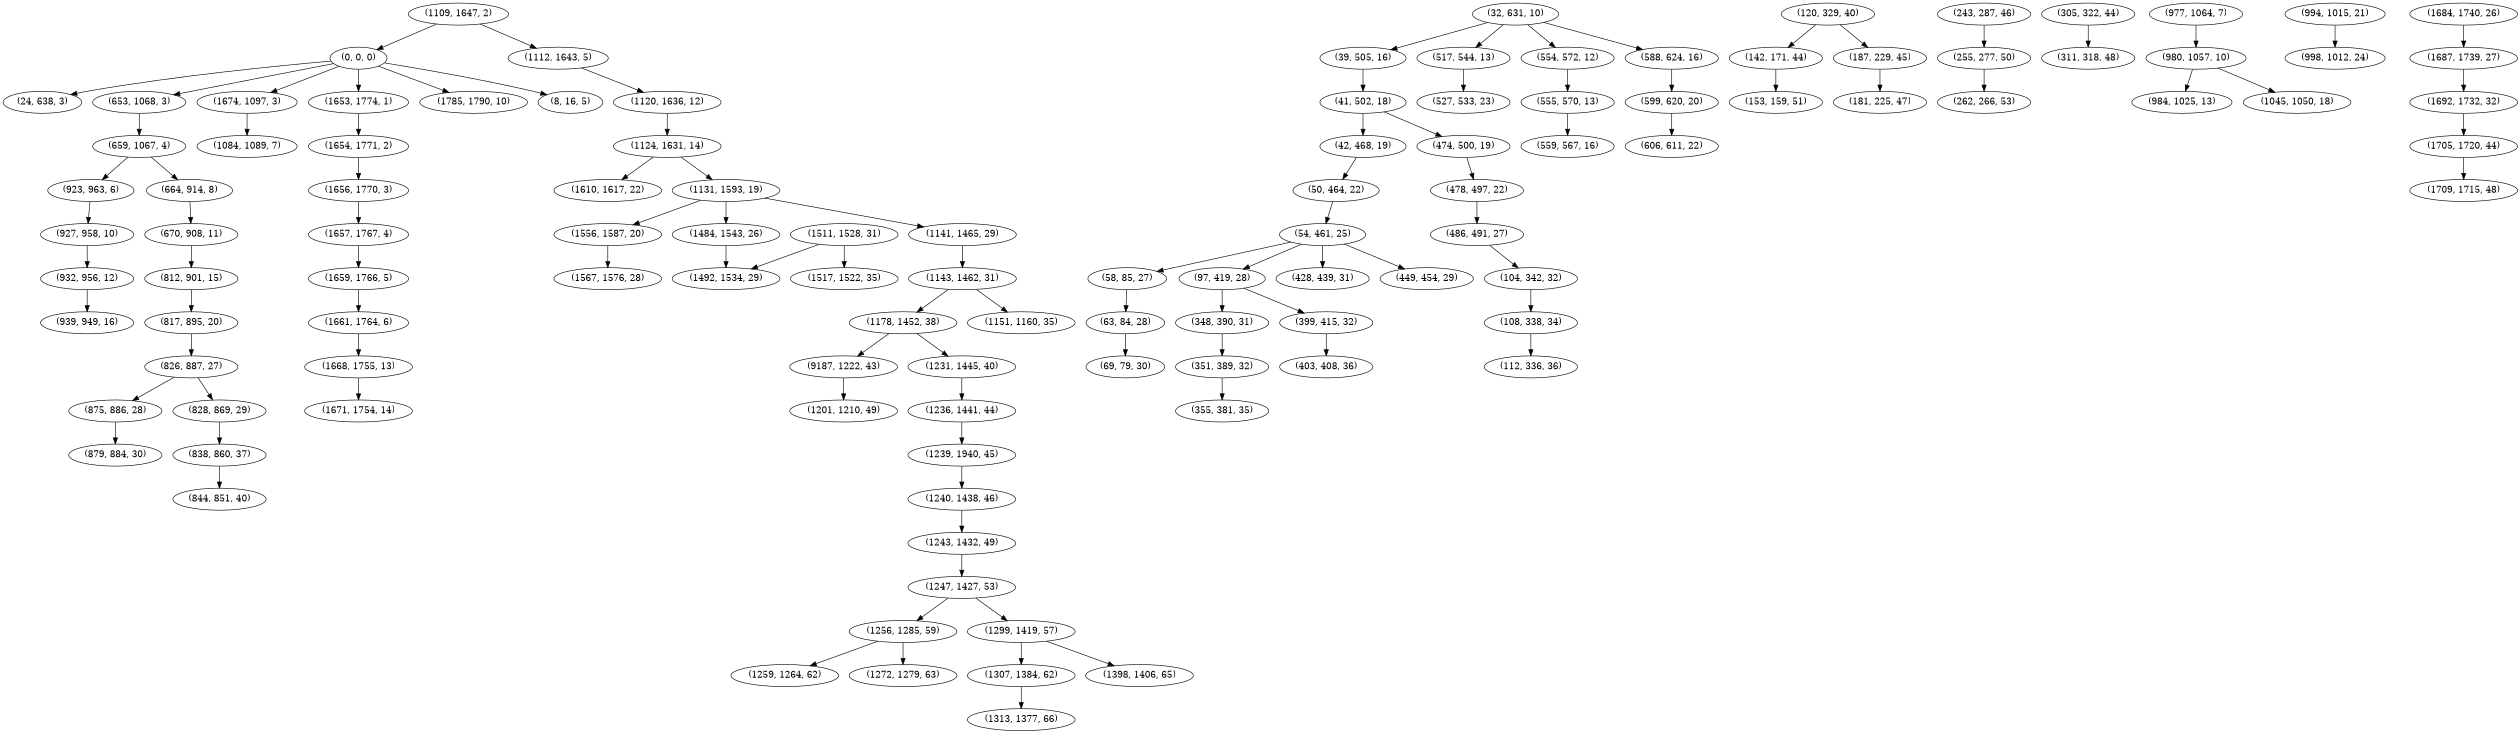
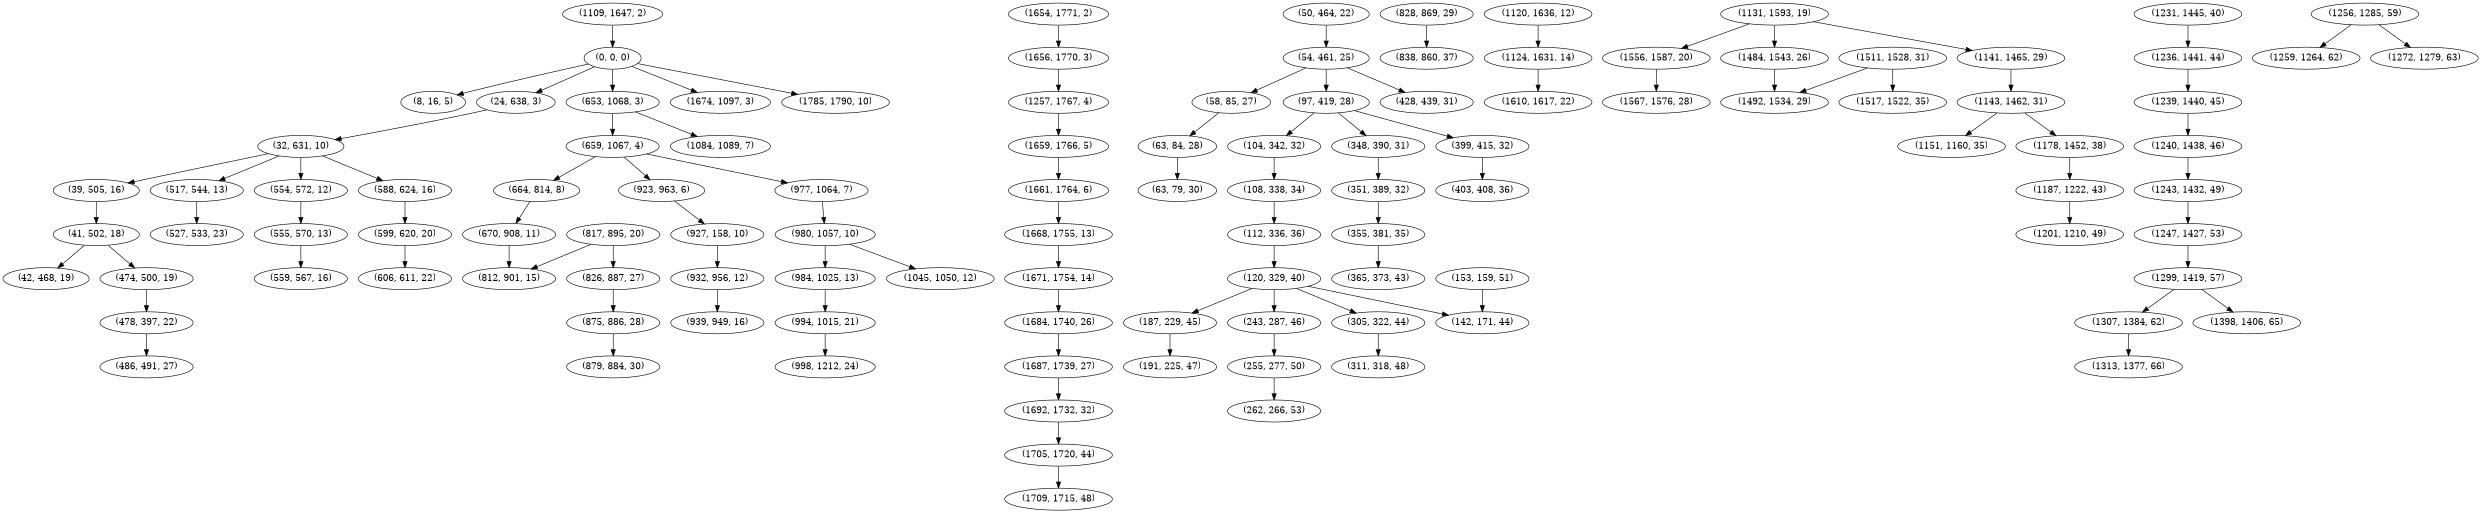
(558, 58) -> none
(2335, 58) -> (825, 367)
(1776, 77) -> (1482, 298)
(359, 102) -> none
(1880, 102) -> (1170, 367)
(2297, 102) -> (940, 279)
(247, 121) -> (663, 123)
none -> (414, 125)
(1351, 166) -> none
(694, 167) -> none
none -> (714, 168)
(189, 190) -> (537, 190)
(1477, 190) -> (147, 323)
(87, 235) -> (717, 235)
(359, 235) -> (1059, 102)
none -> (1274, 254)
(1502, 255) -> (1303, 122)
none -> (1378, 279)
(1427, 279) -> none
(191, 298) -> (564, 255)
none -> (825, 298)
none -> (1059, 298)
none -> (1274, 298)
none -> (1323, 300)
(930, 343) -> none
(844, 367) -> (2070, 190)
(1125, 367) -> (1177, 190)
(204, 386) -> none
(962, 455) -> (2188, 102)
(219, 499) -> none
(935, 608) -> none
